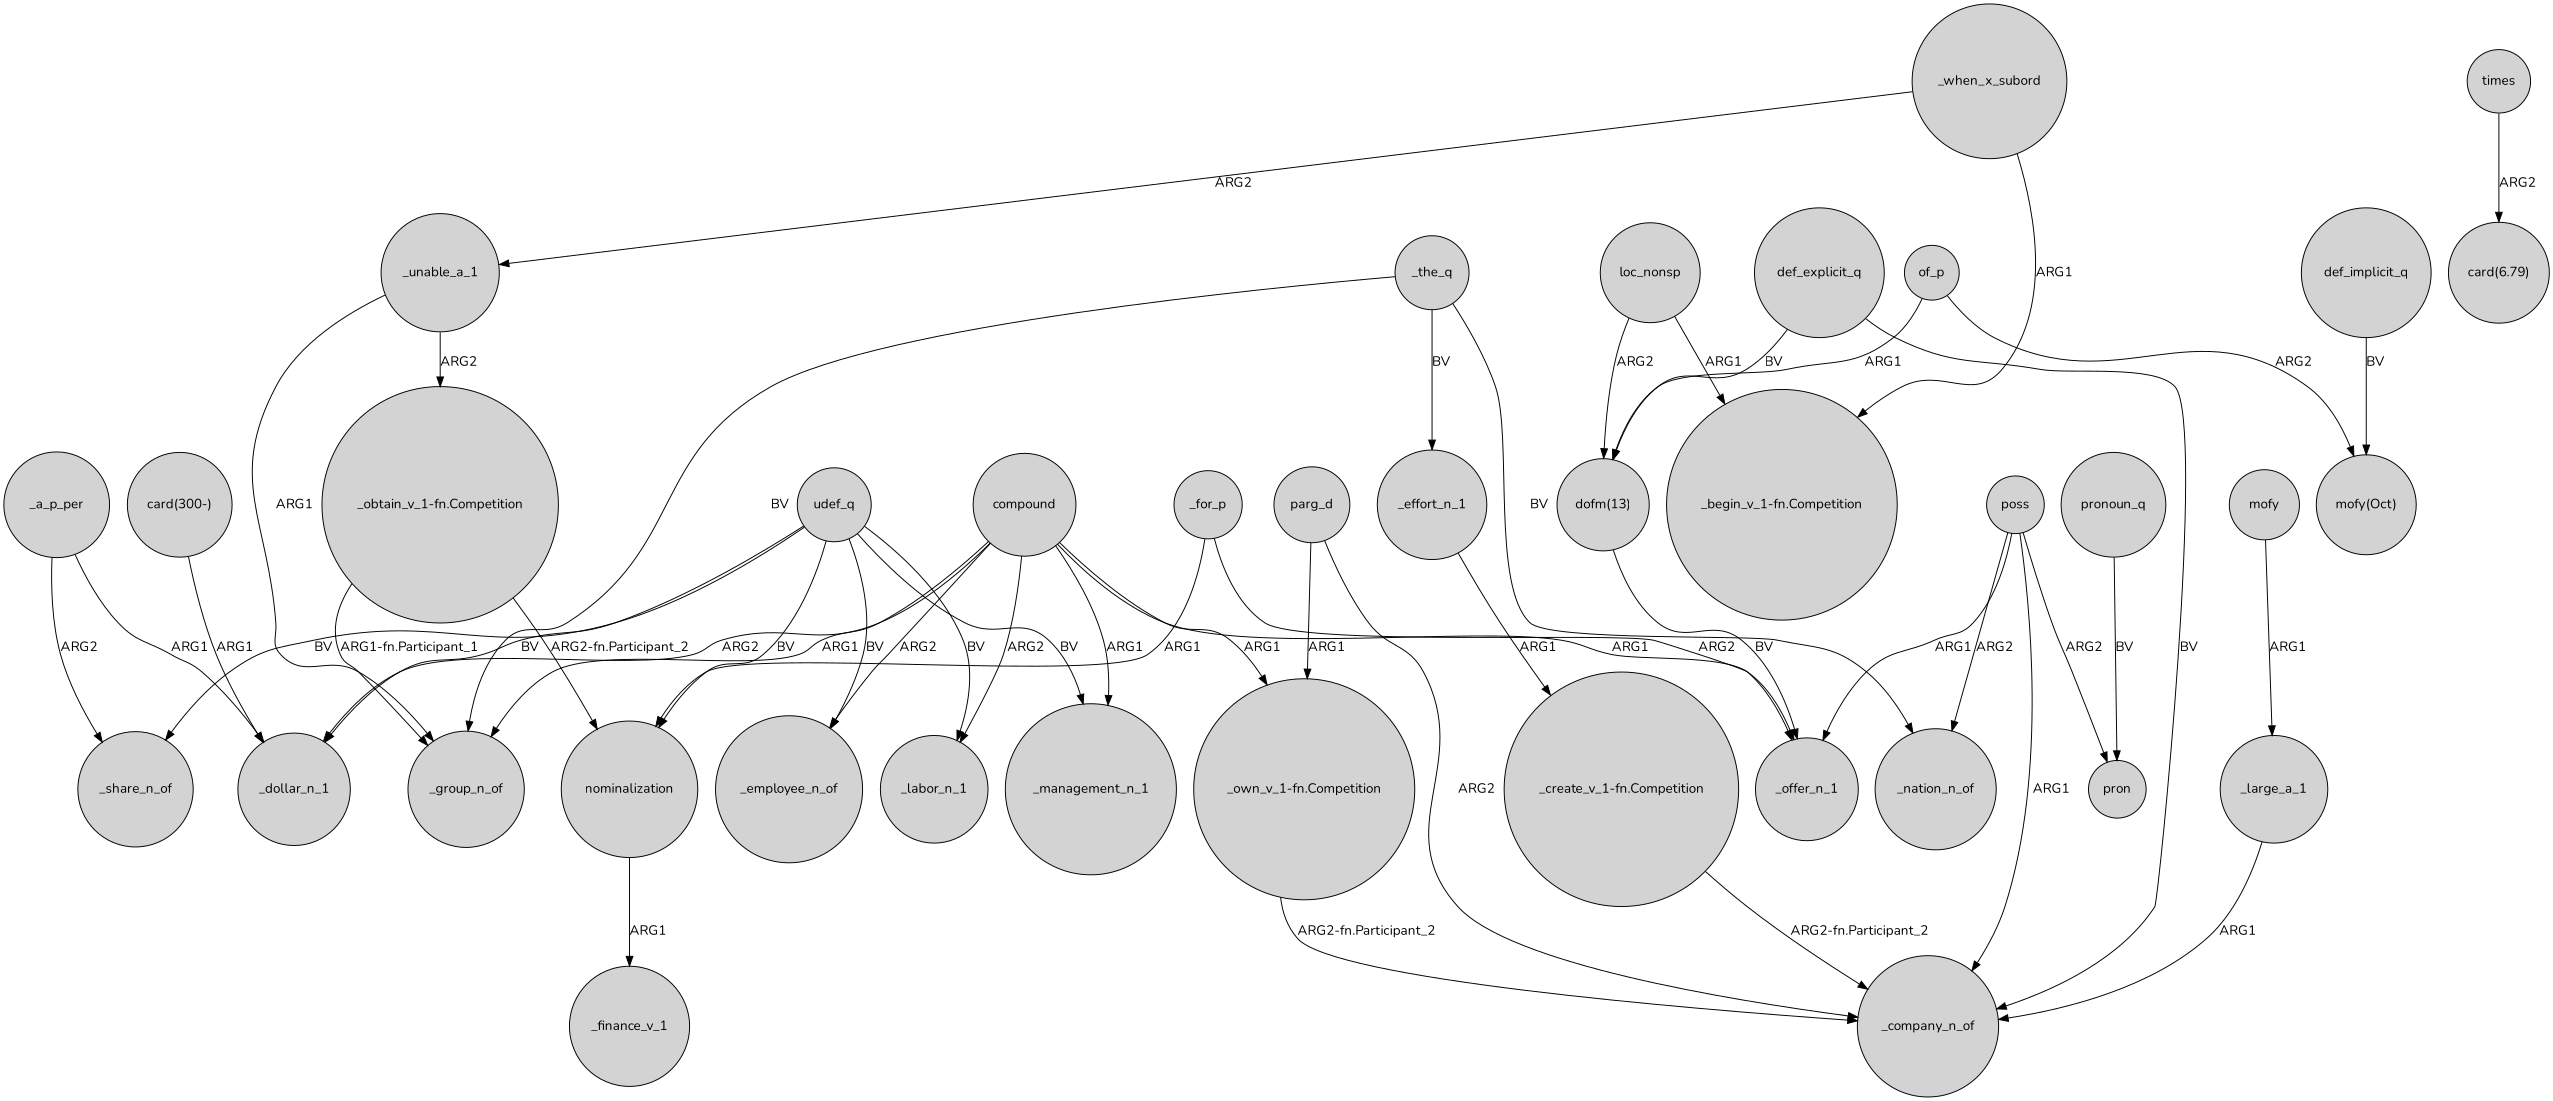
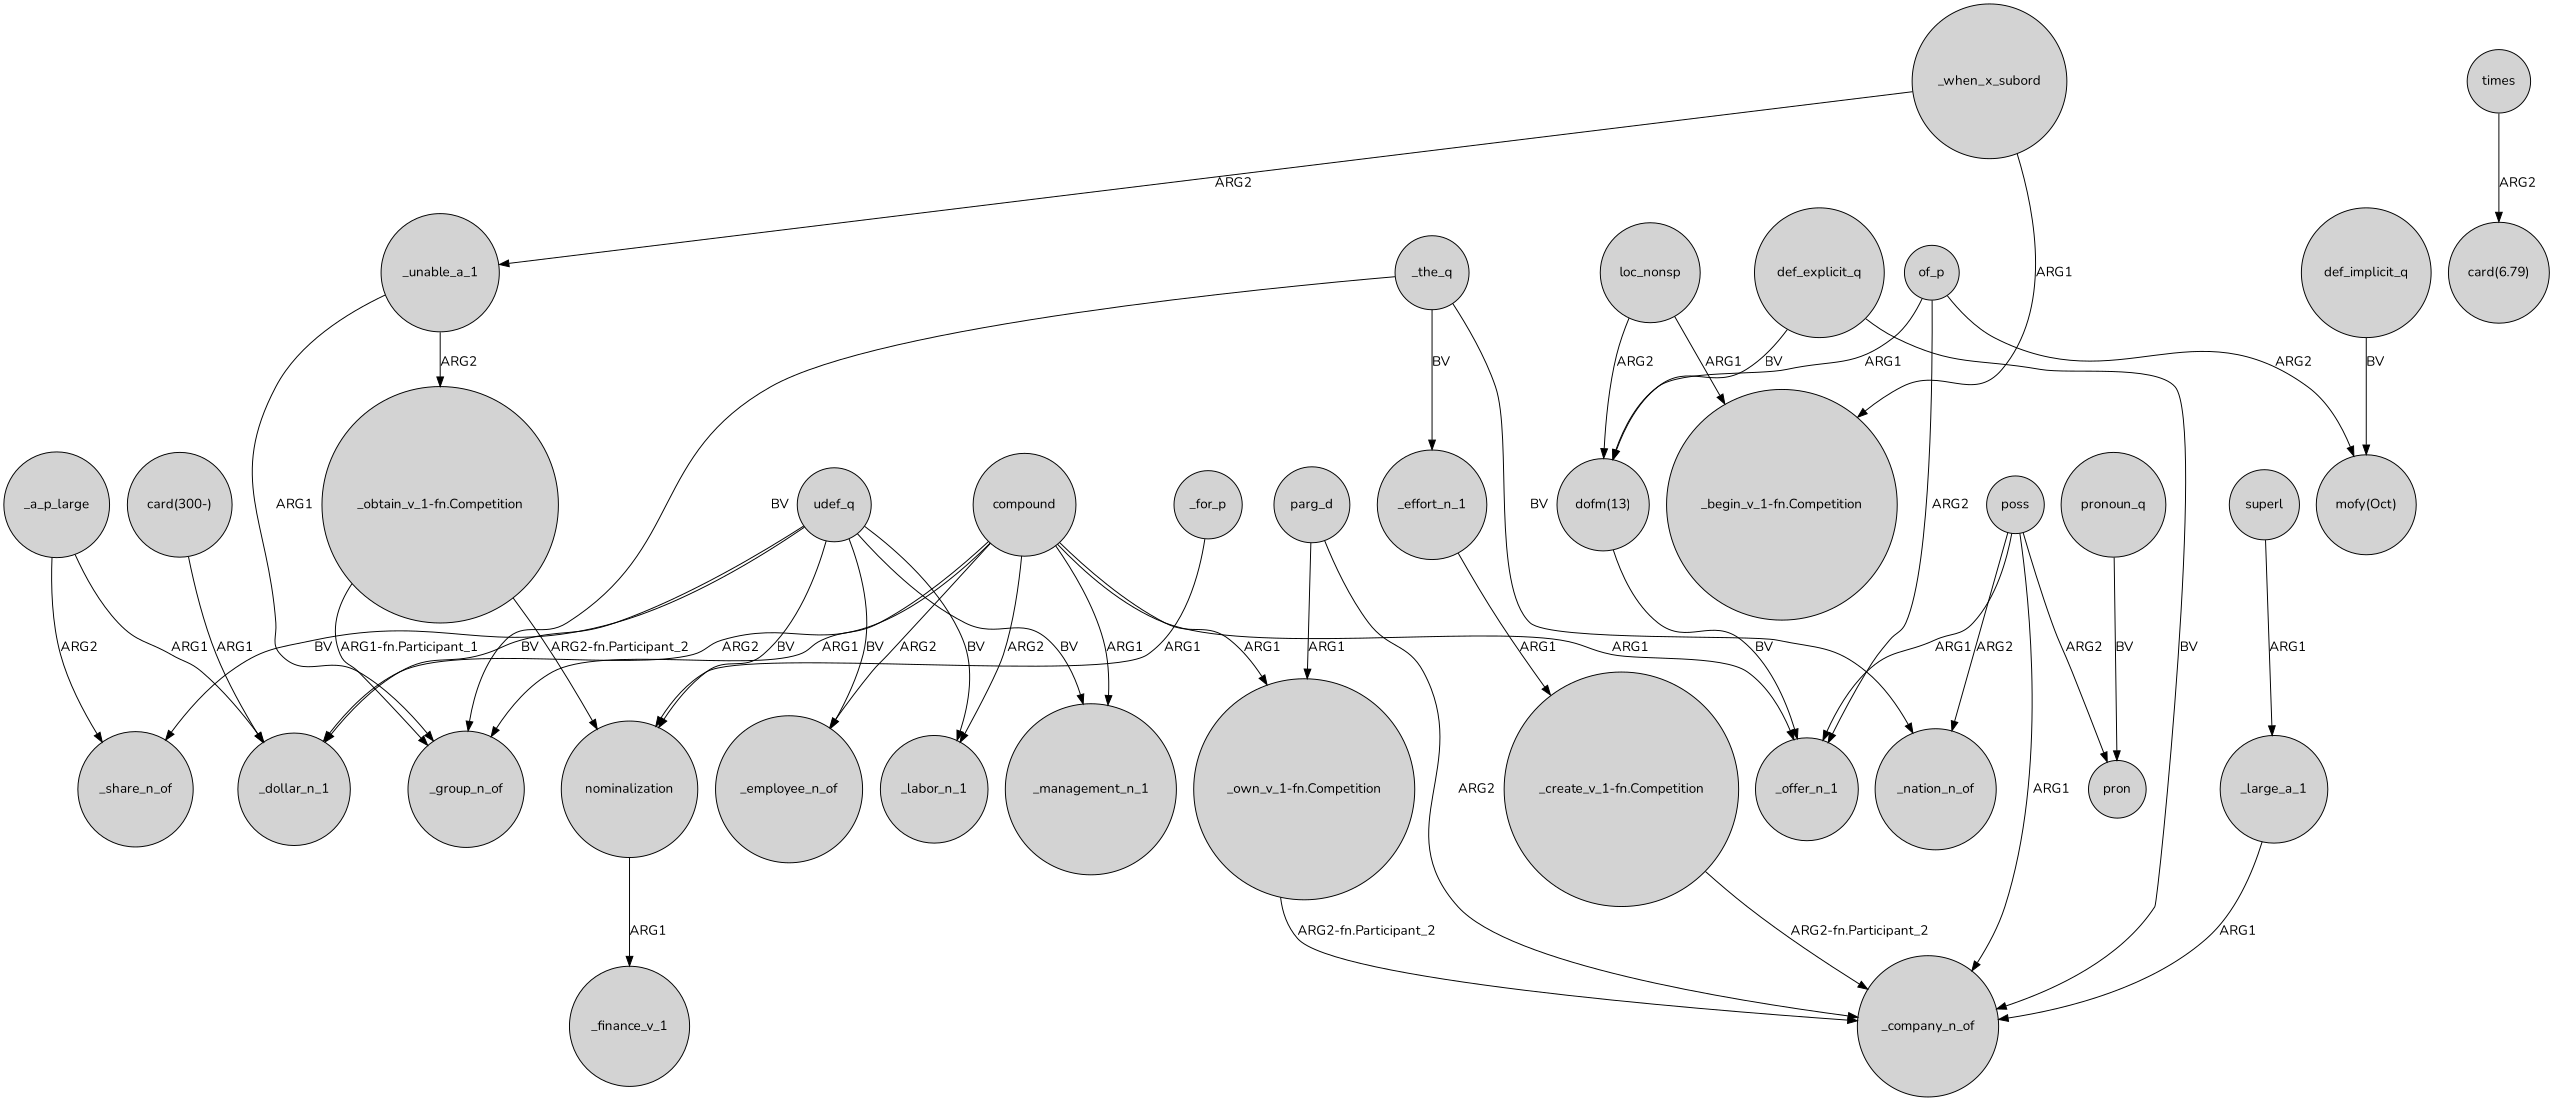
(57, 505) -> (57, 505)
(2264, 505) -> (2264, 505)
(1494, 637) -> (1924, 530)
